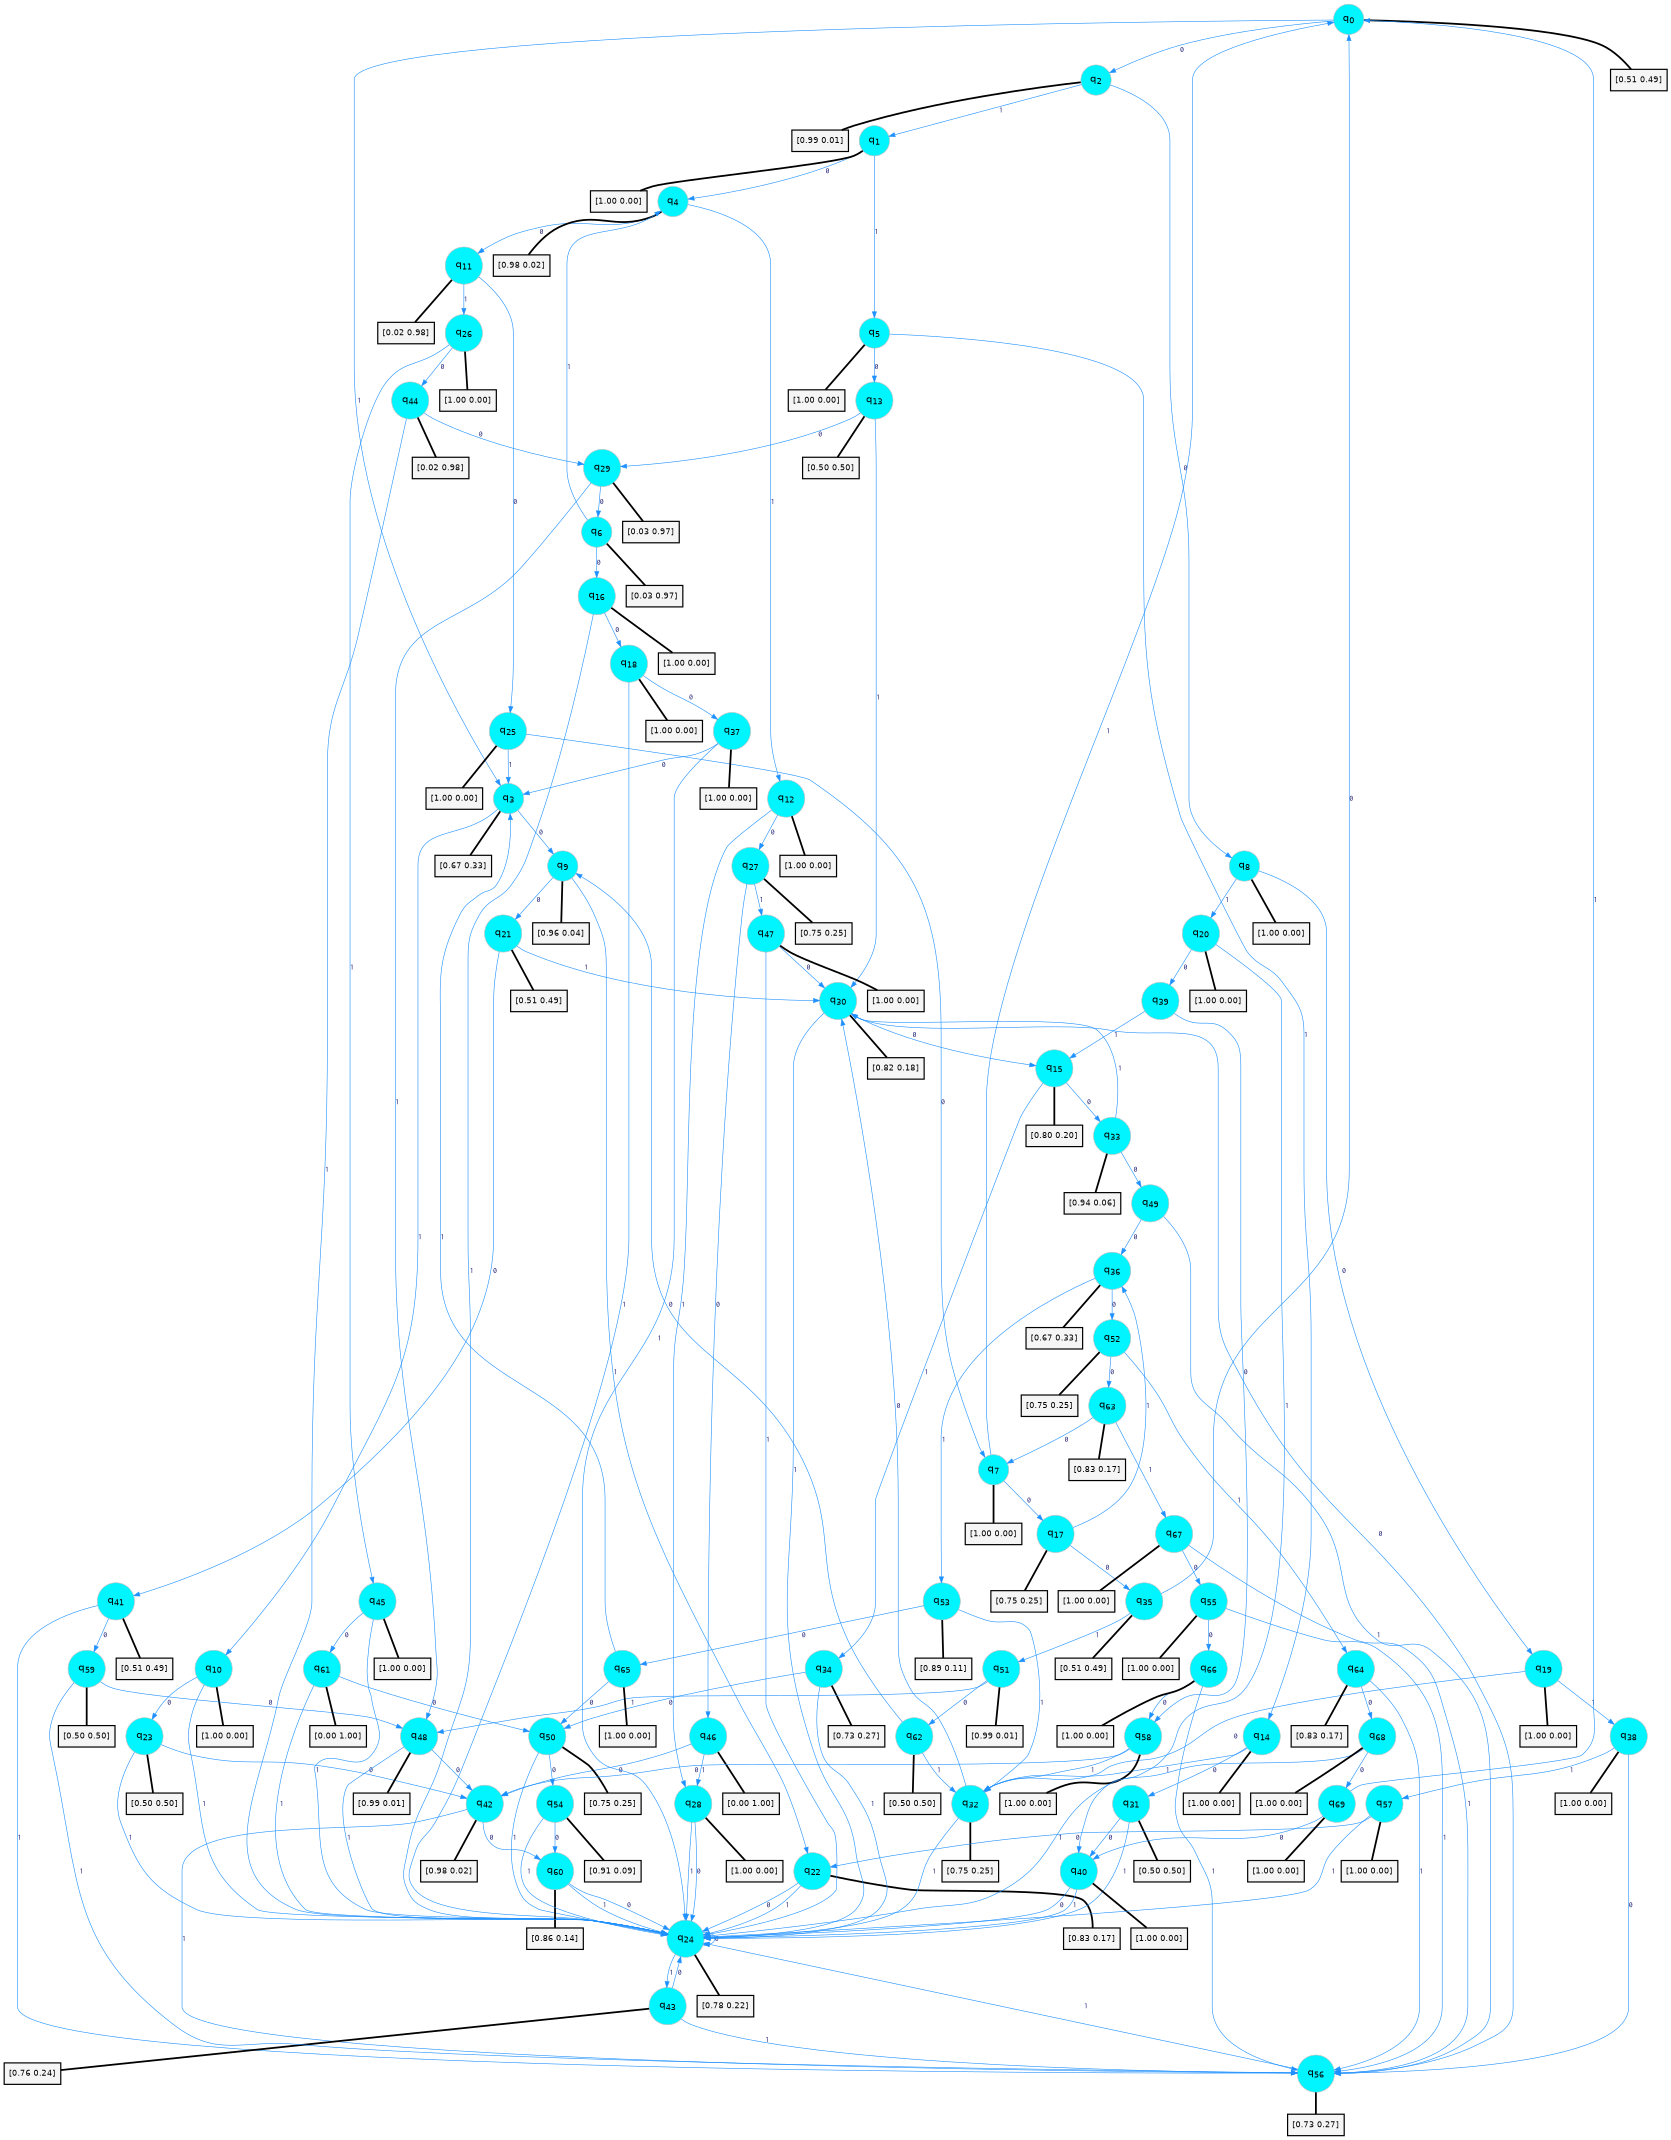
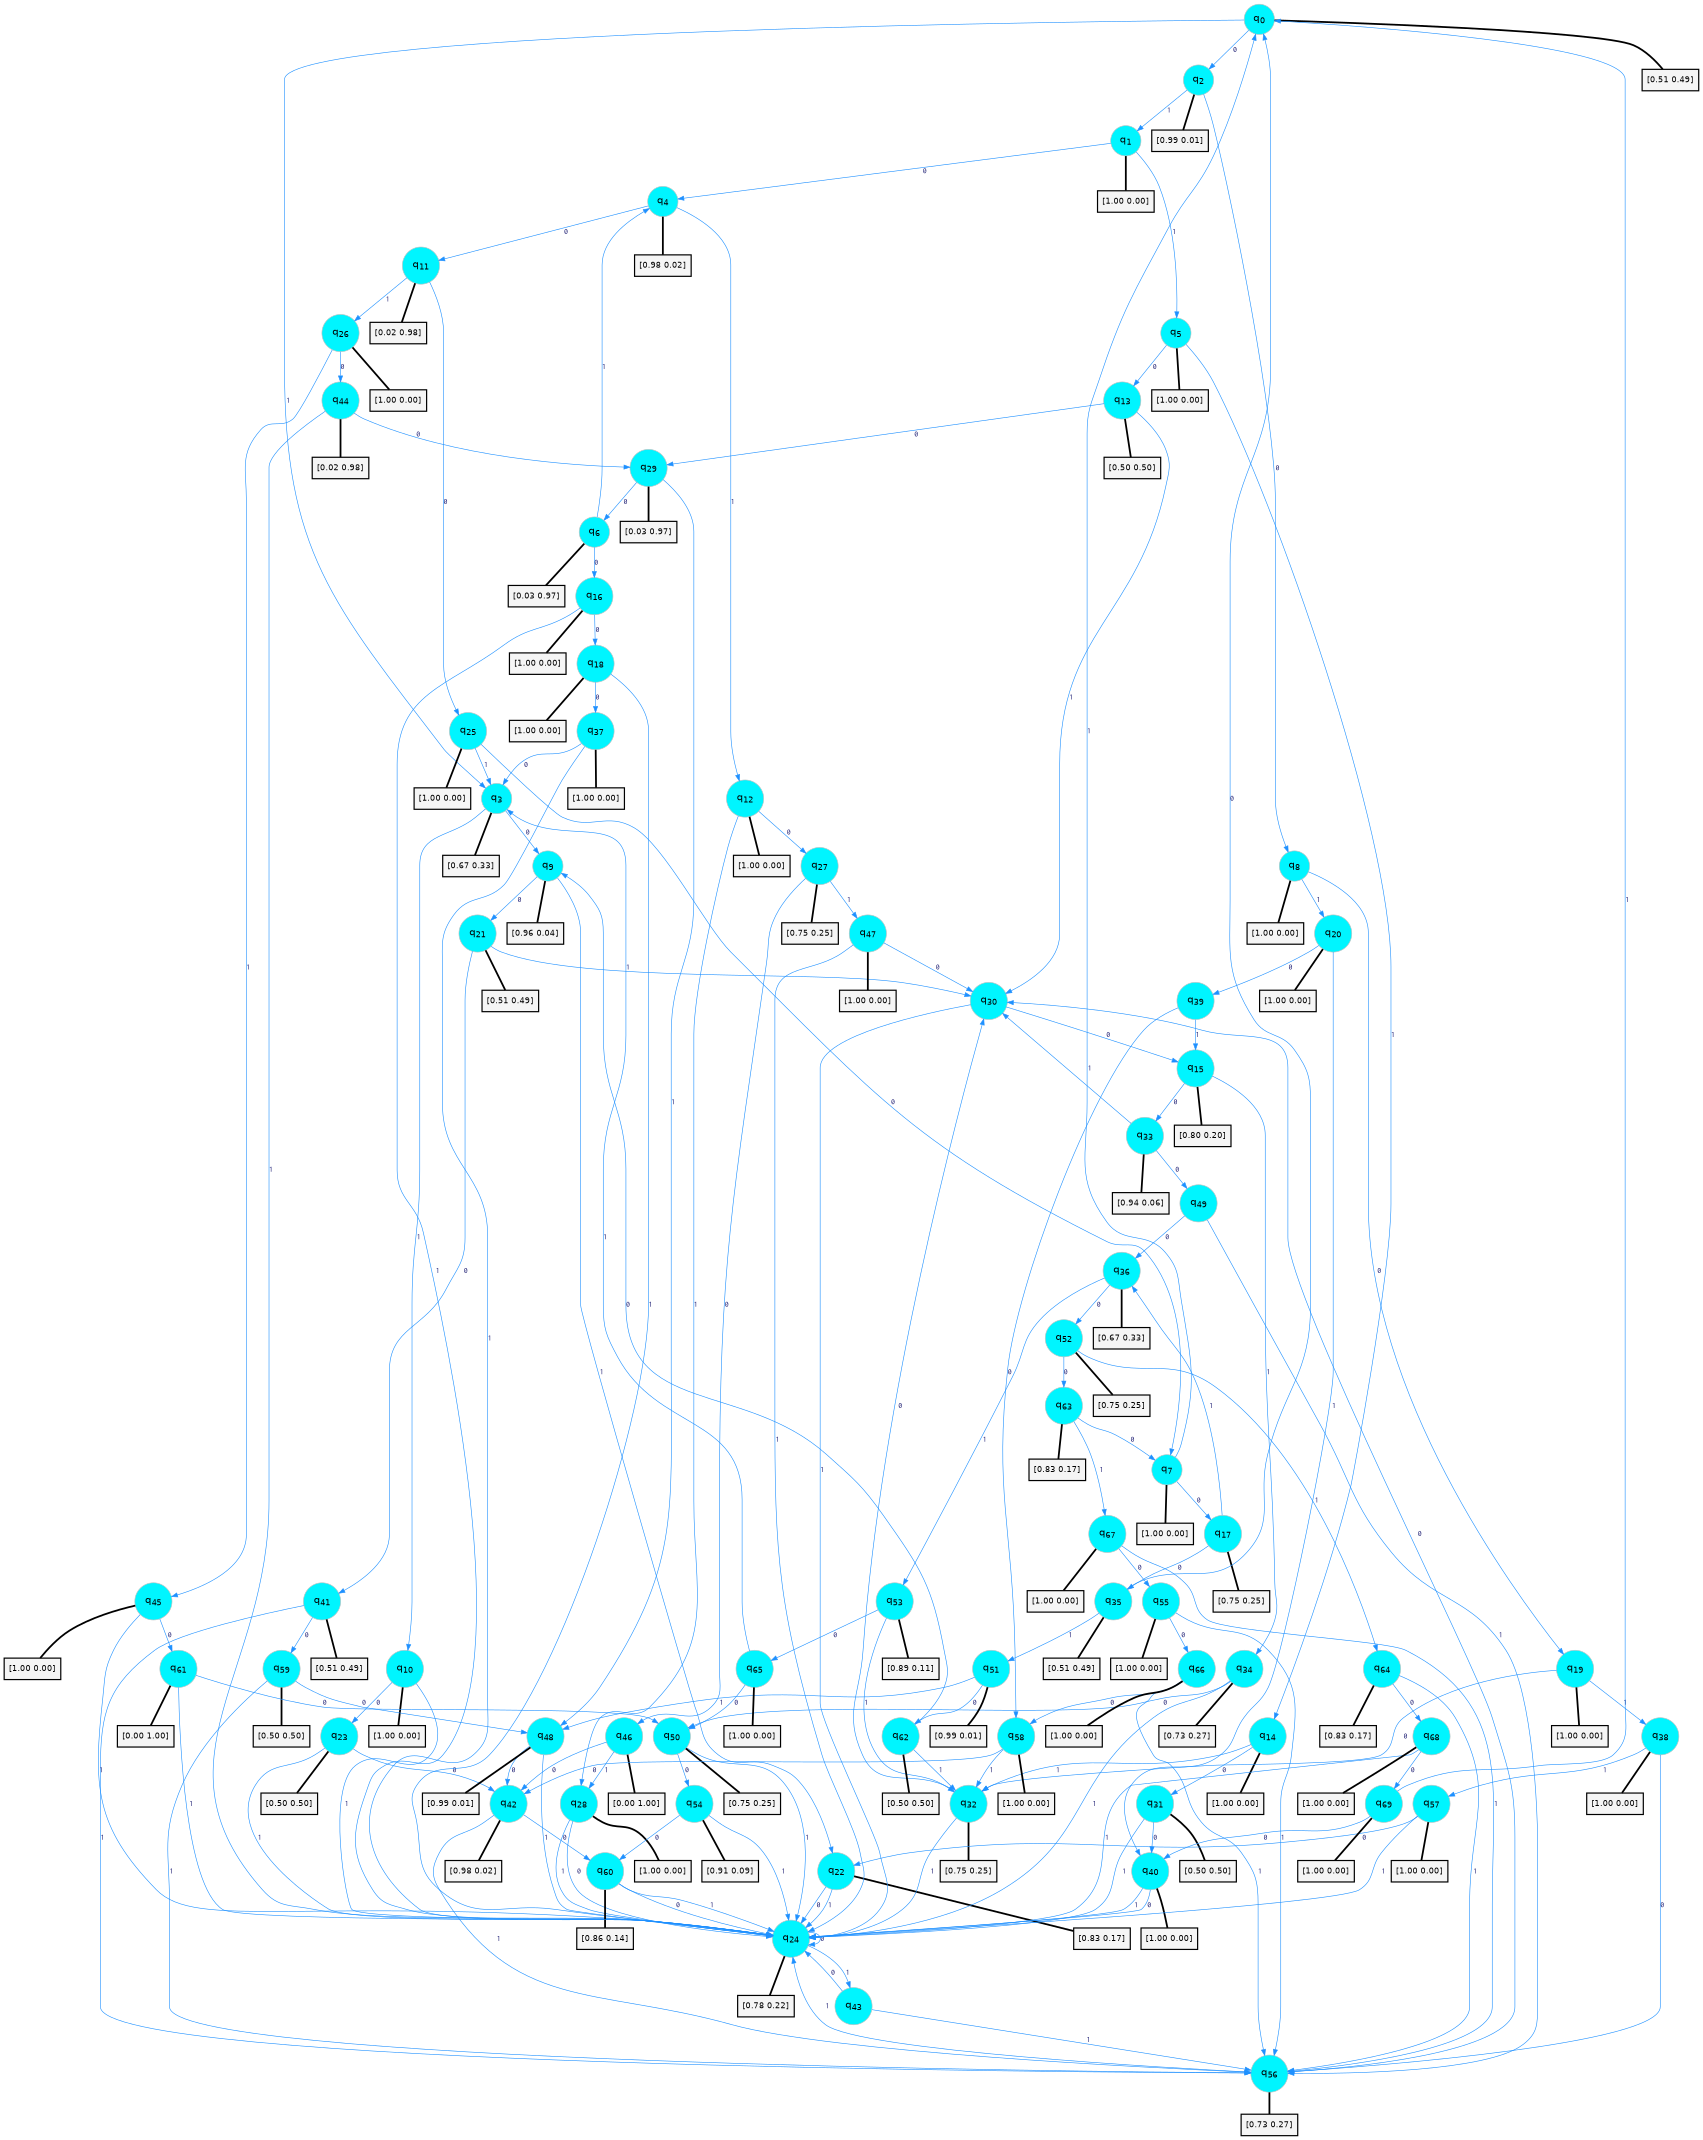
(896, 1068) -> none
(32, 2074) -> none
